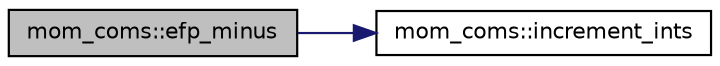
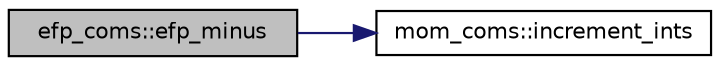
(153, 33) -> (153, 33)
